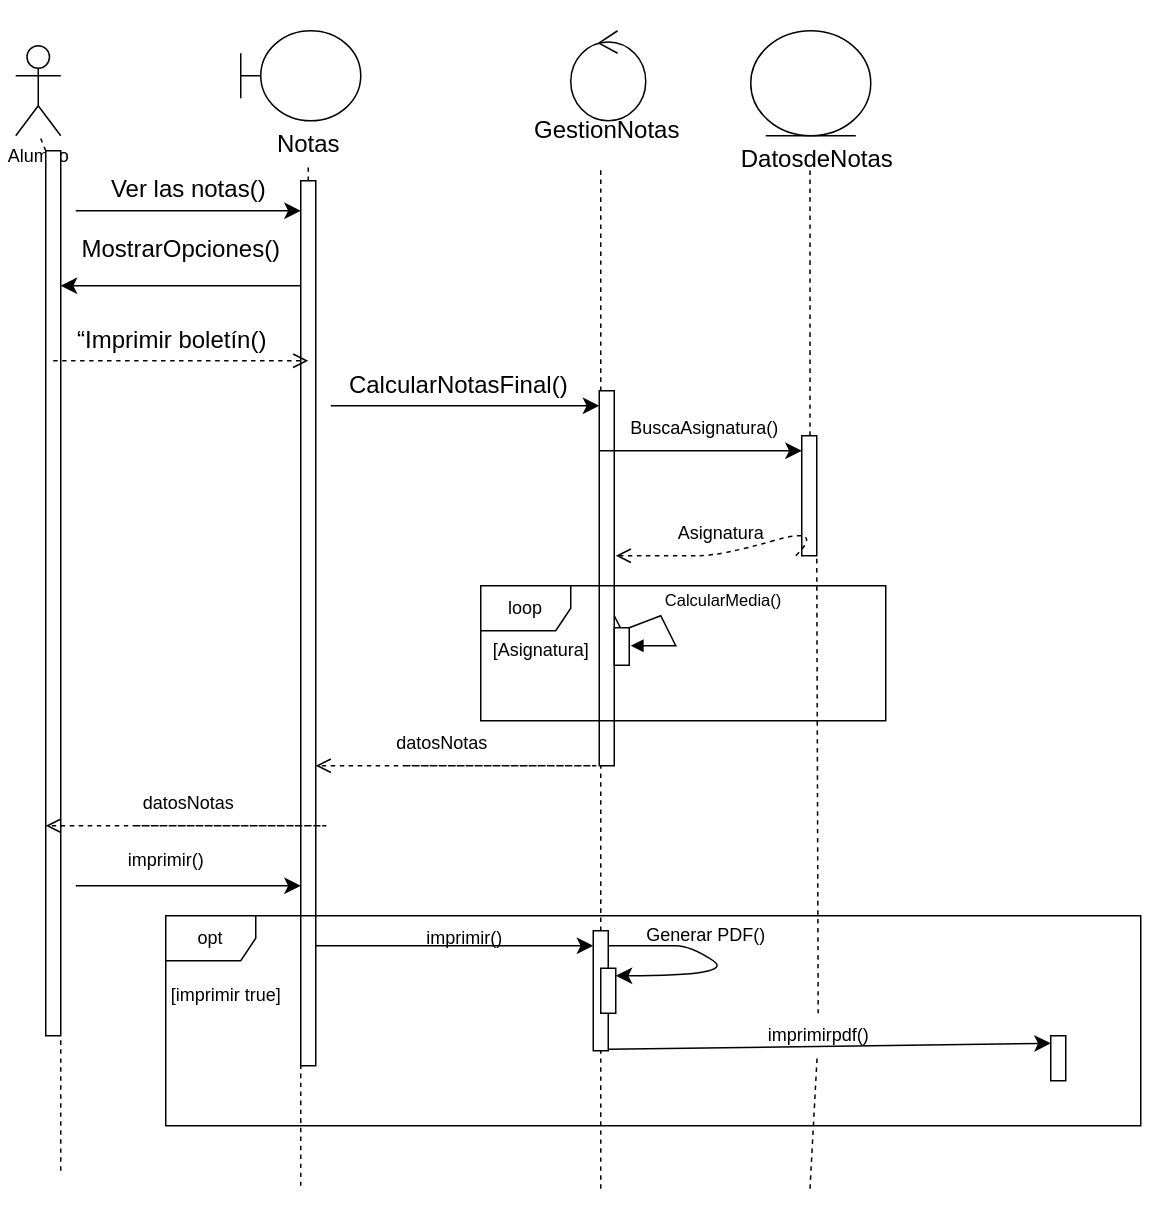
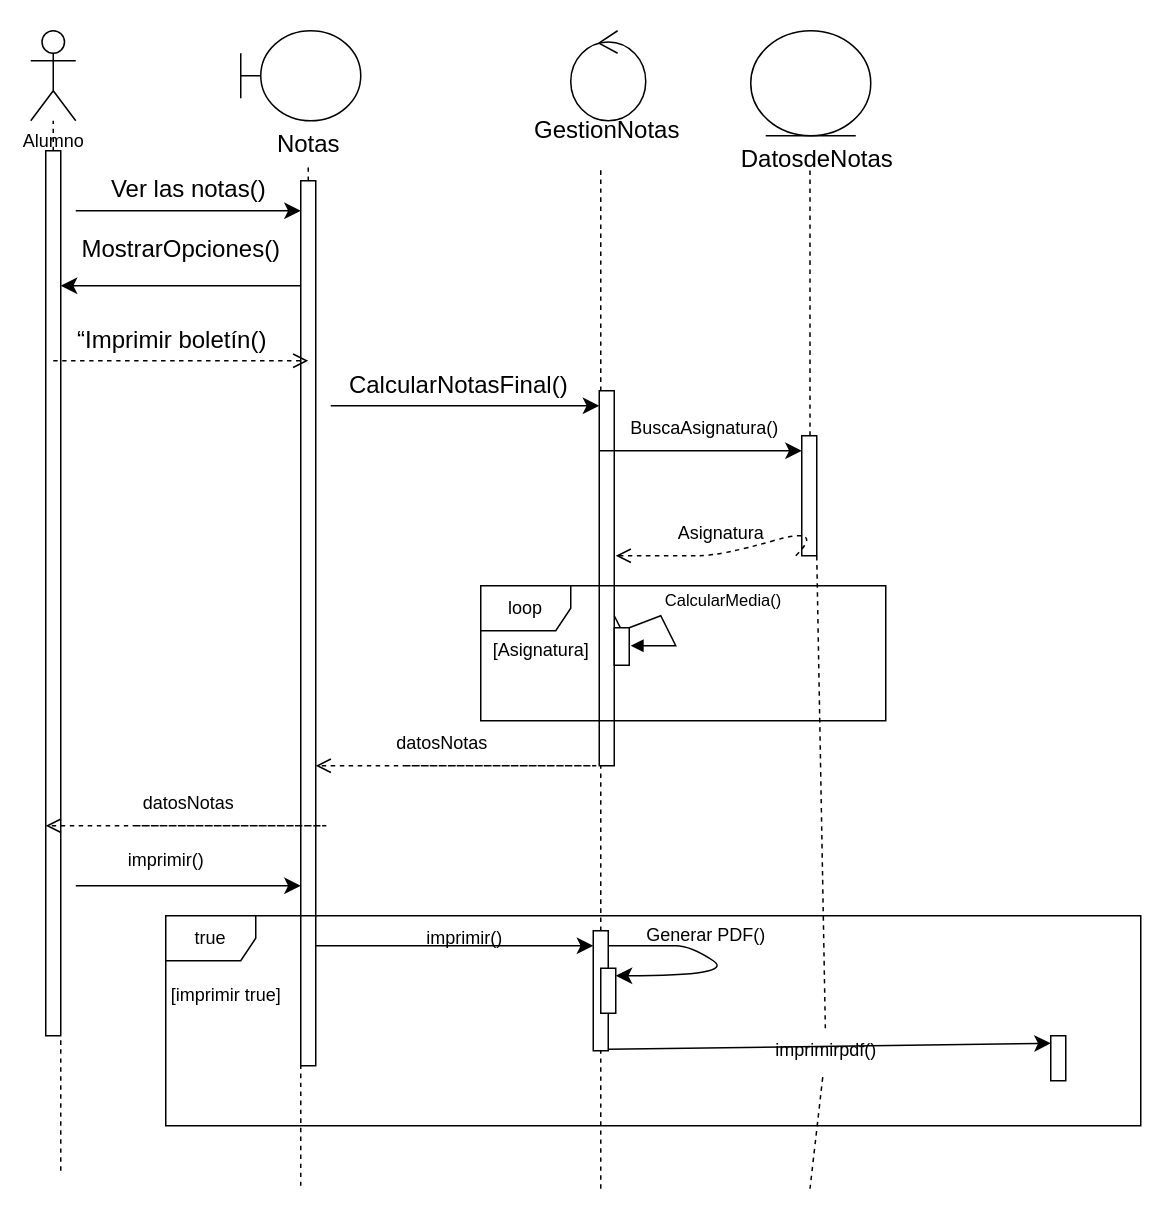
(38, 91) -> (53, 76)
(211, 938) -> (211, 938)
(818, 1036) -> (826, 1051)
